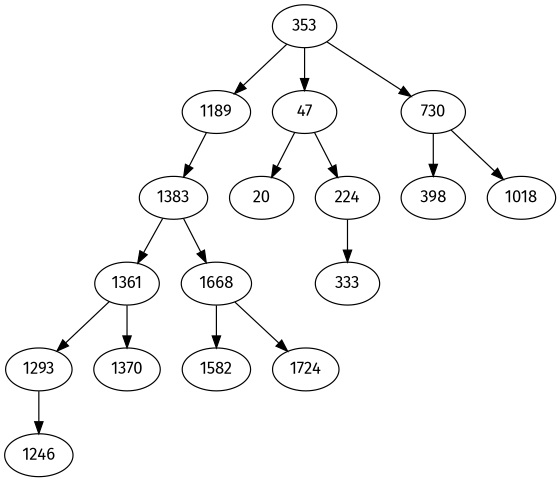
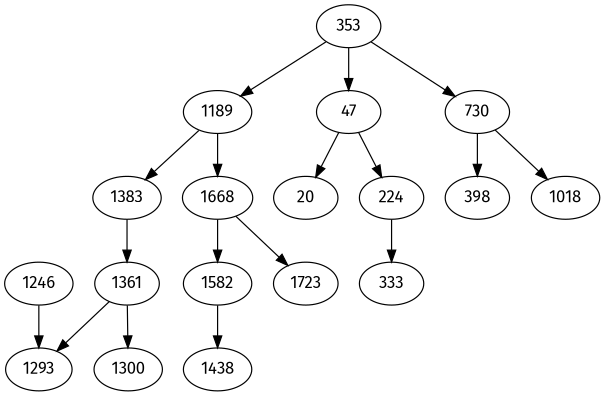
(192, 235) -> (218, 149)
(127, 369) -> (128, 369)
none -> (218, 369)
(306, 369) -> (306, 284)
(39, 406) -> (39, 321)
